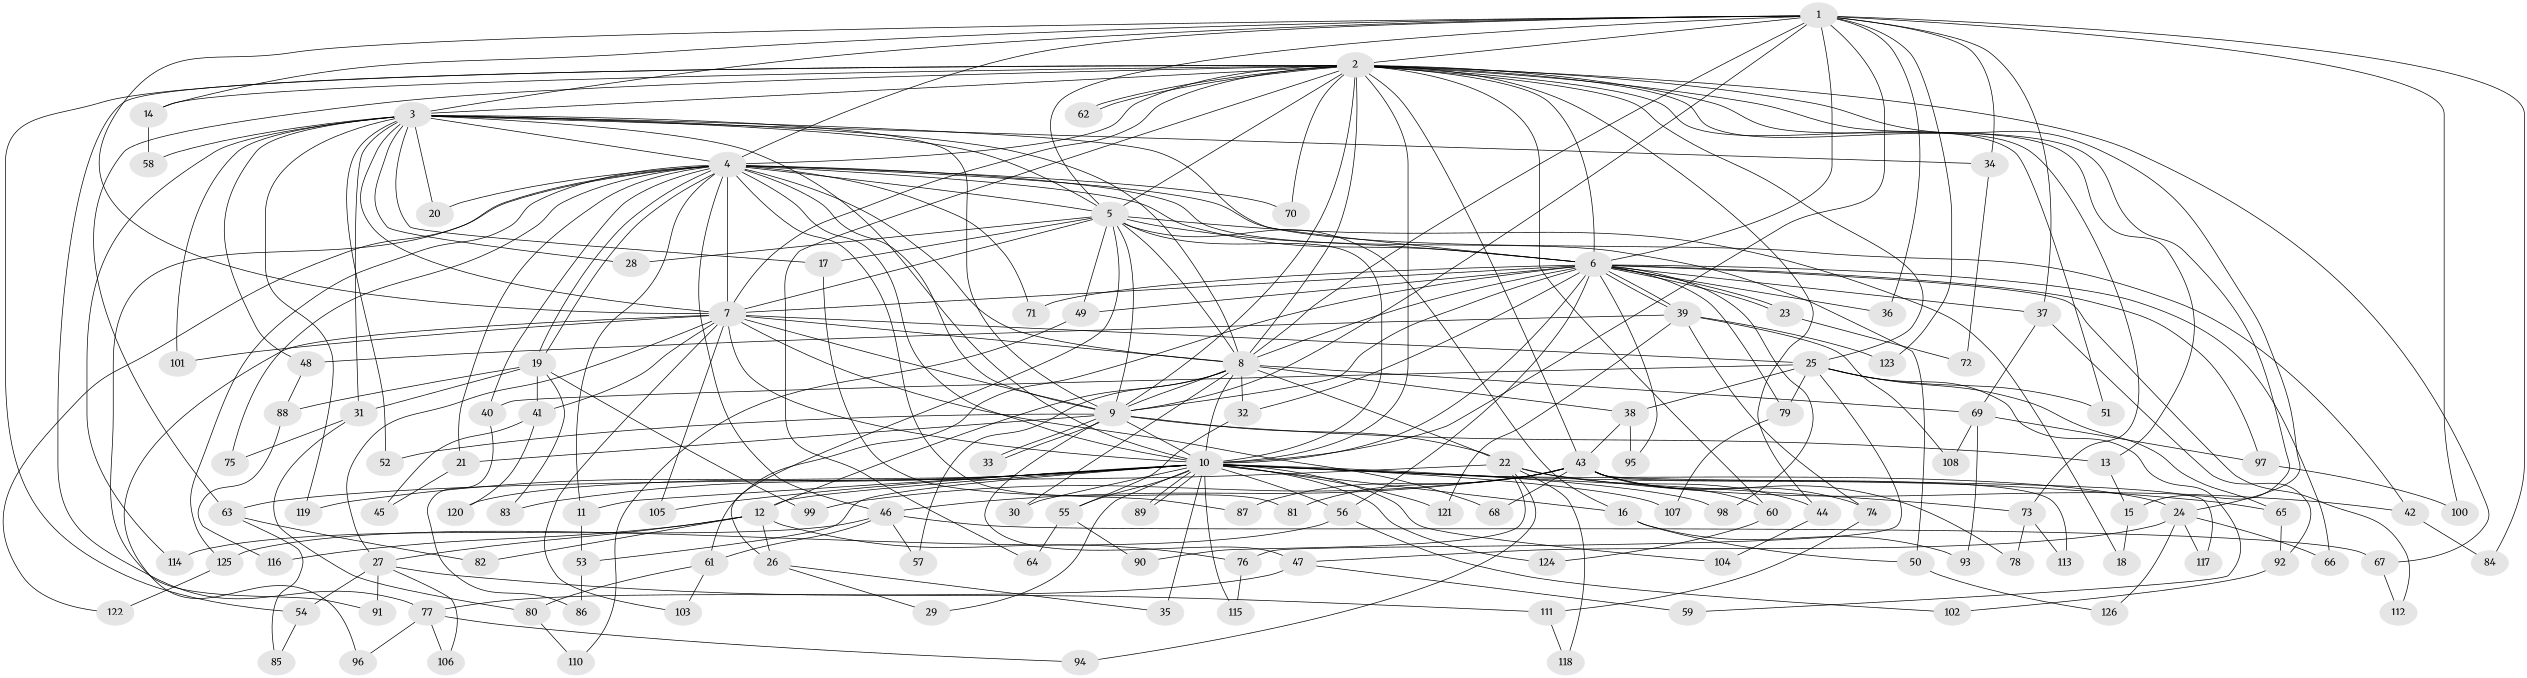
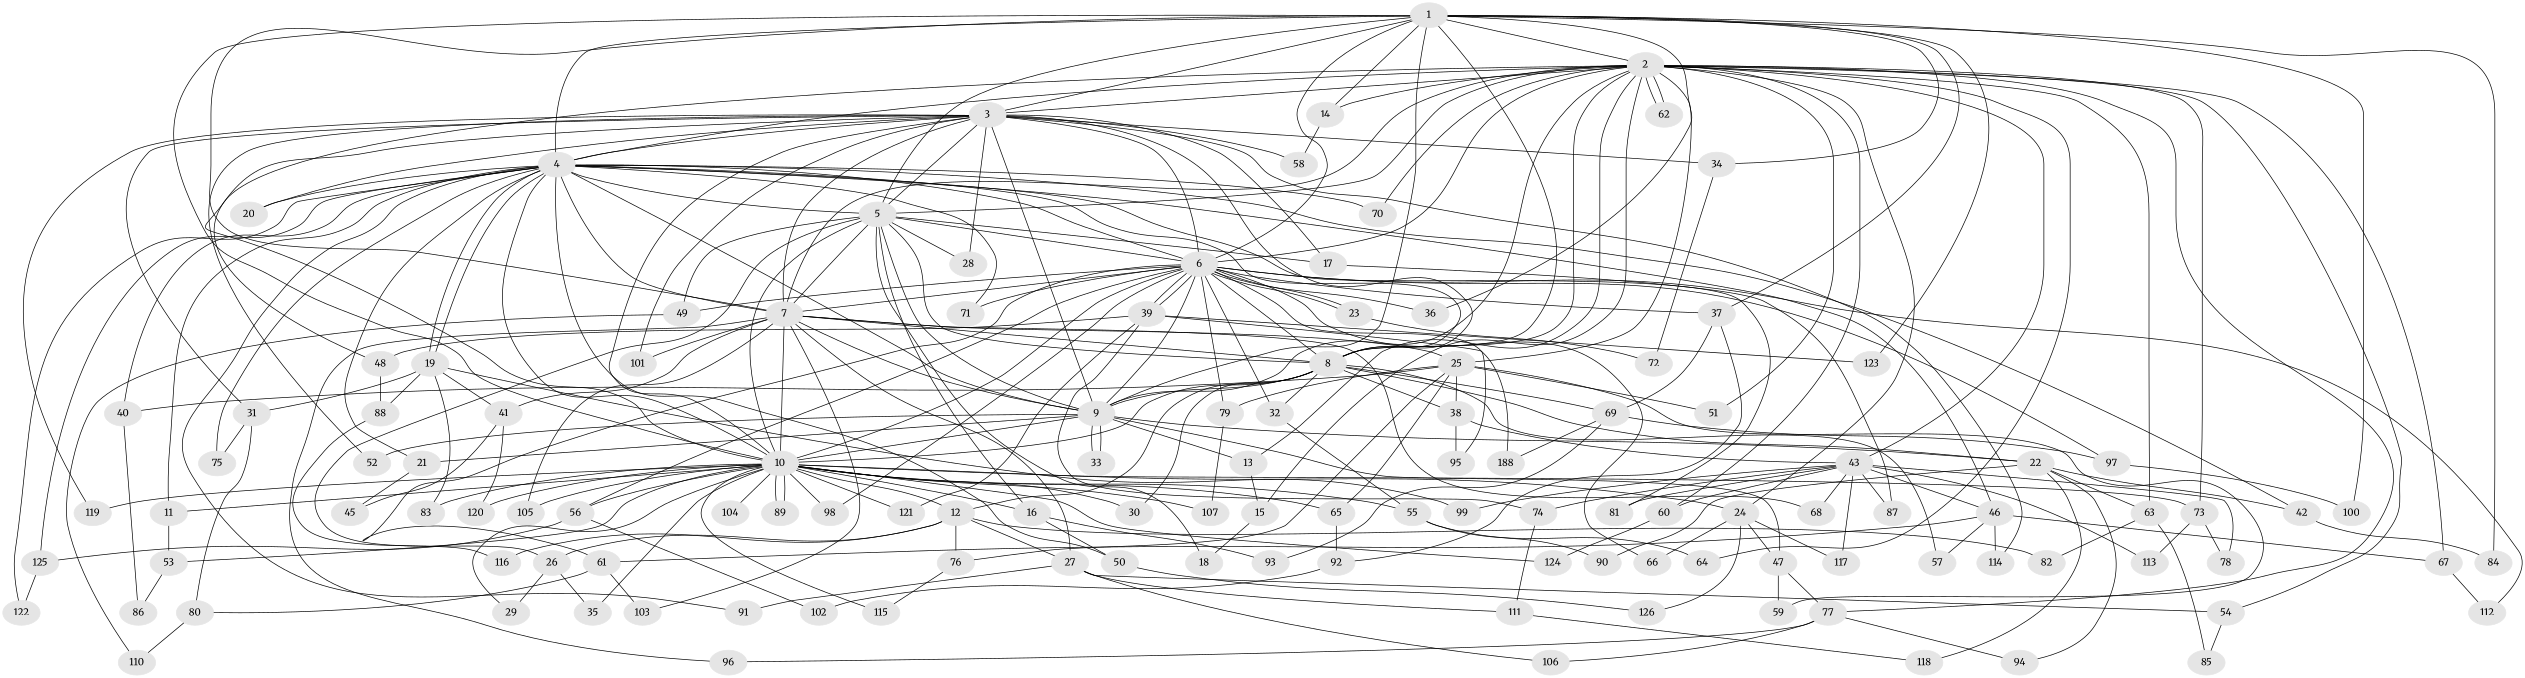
(1951, 463) -> (1506, 463)
(1822, 513) -> none
